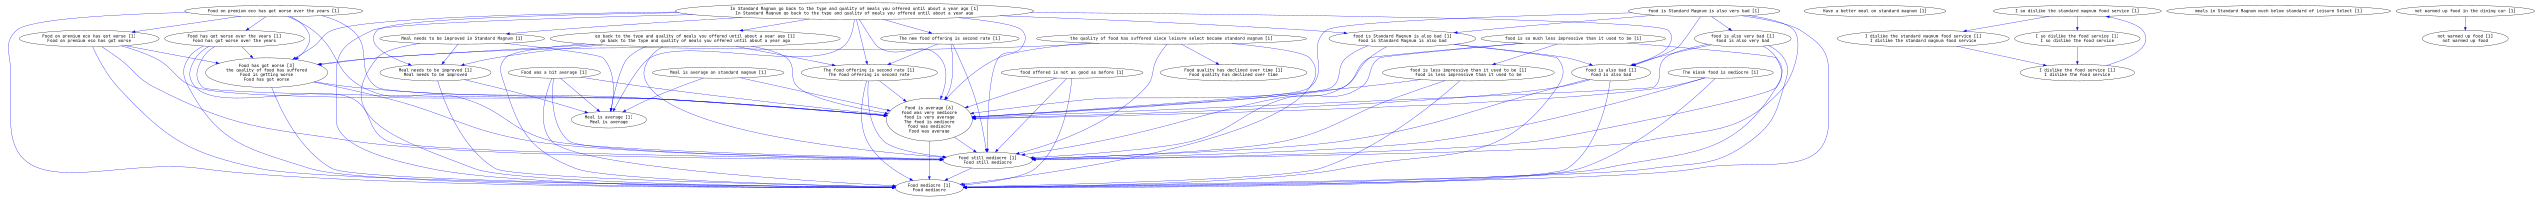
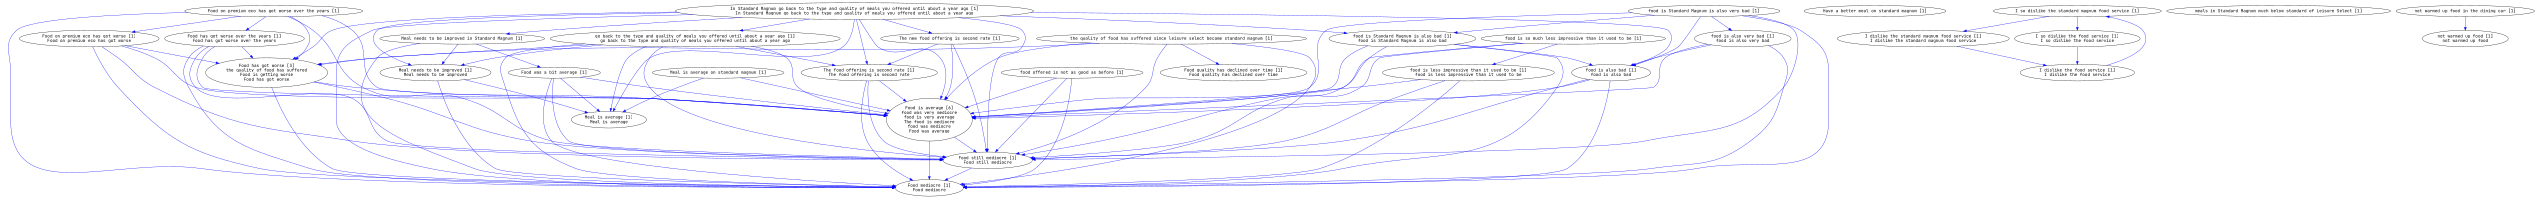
(580, 53) -> (504, 54)
(1721, 73) -> none
(1434, 149) -> none
(1577, 171) -> none
